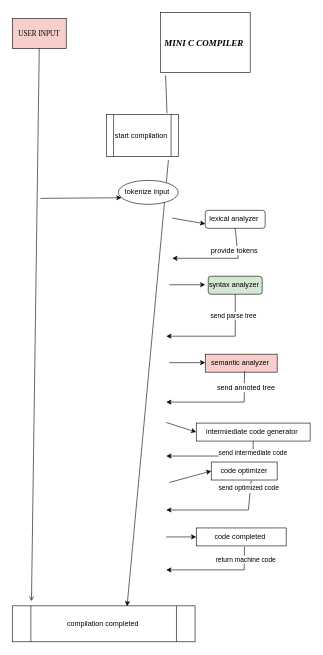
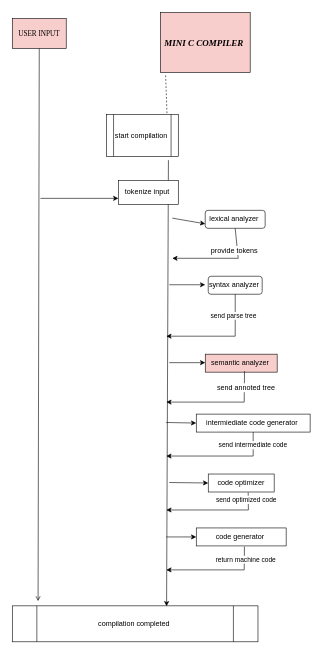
(206, 42) -> (206, 42)
(166, 94) -> (166, 94)
(149, 192) -> (149, 192)
(236, 285) -> (236, 285)
(254, 432) -> (254, 423)
(245, 471) -> (242, 483)
(242, 537) -> (242, 537)
(104, 624) -> (135, 624)
